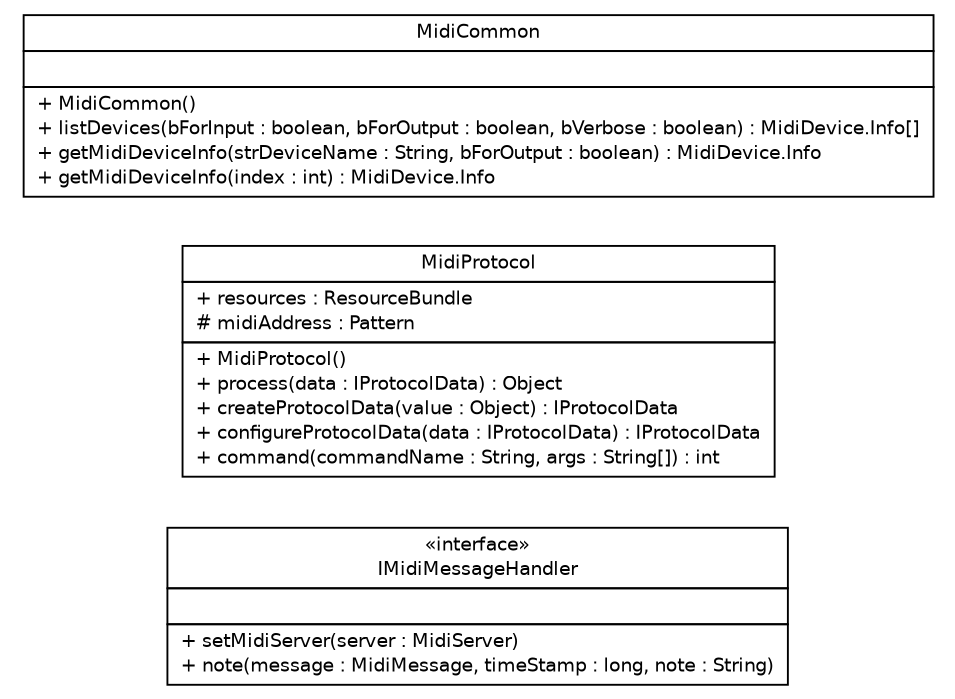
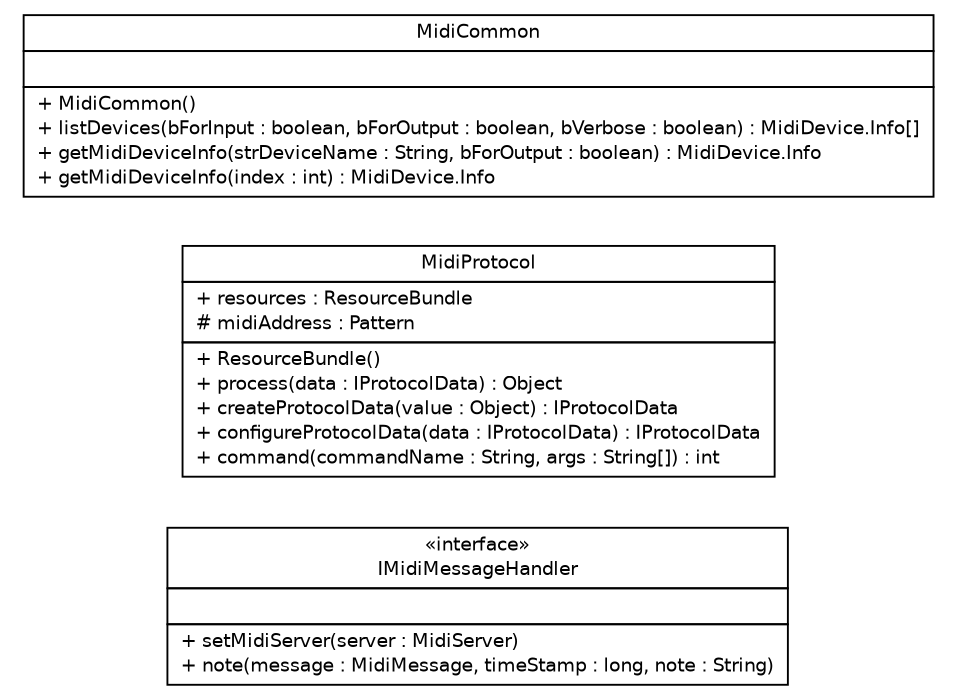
(271, 359) -> (288, 359)
